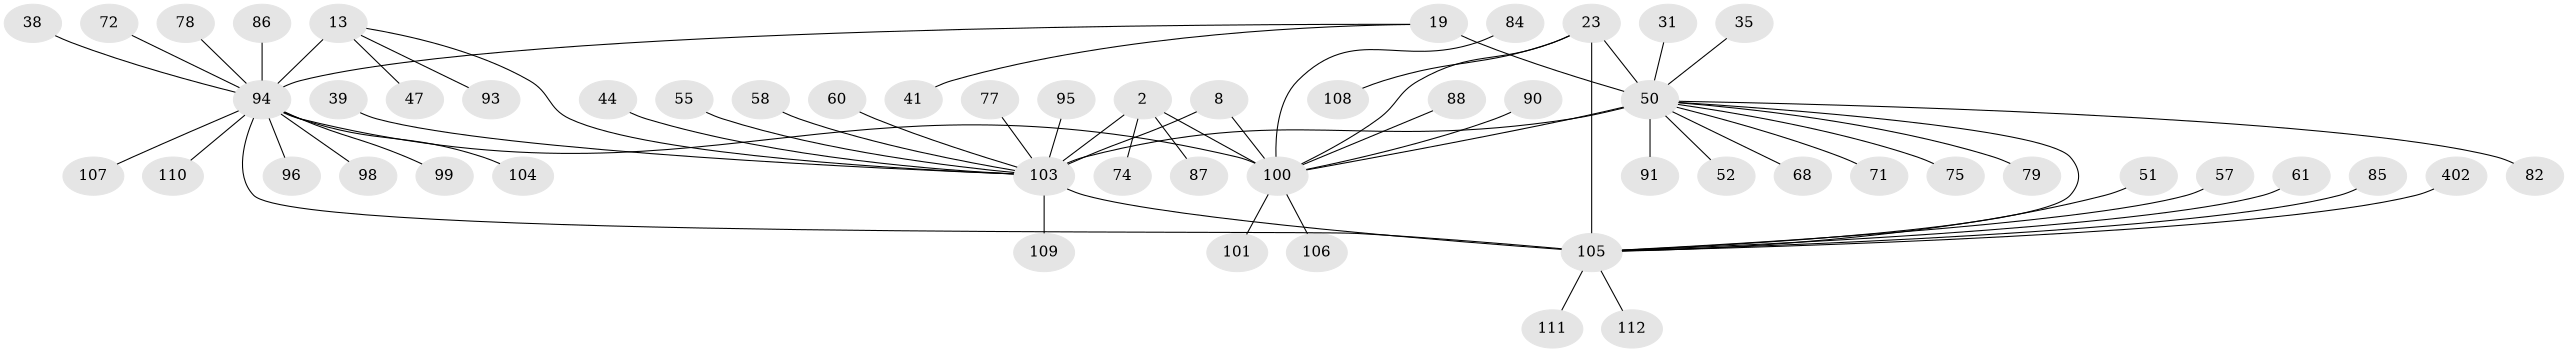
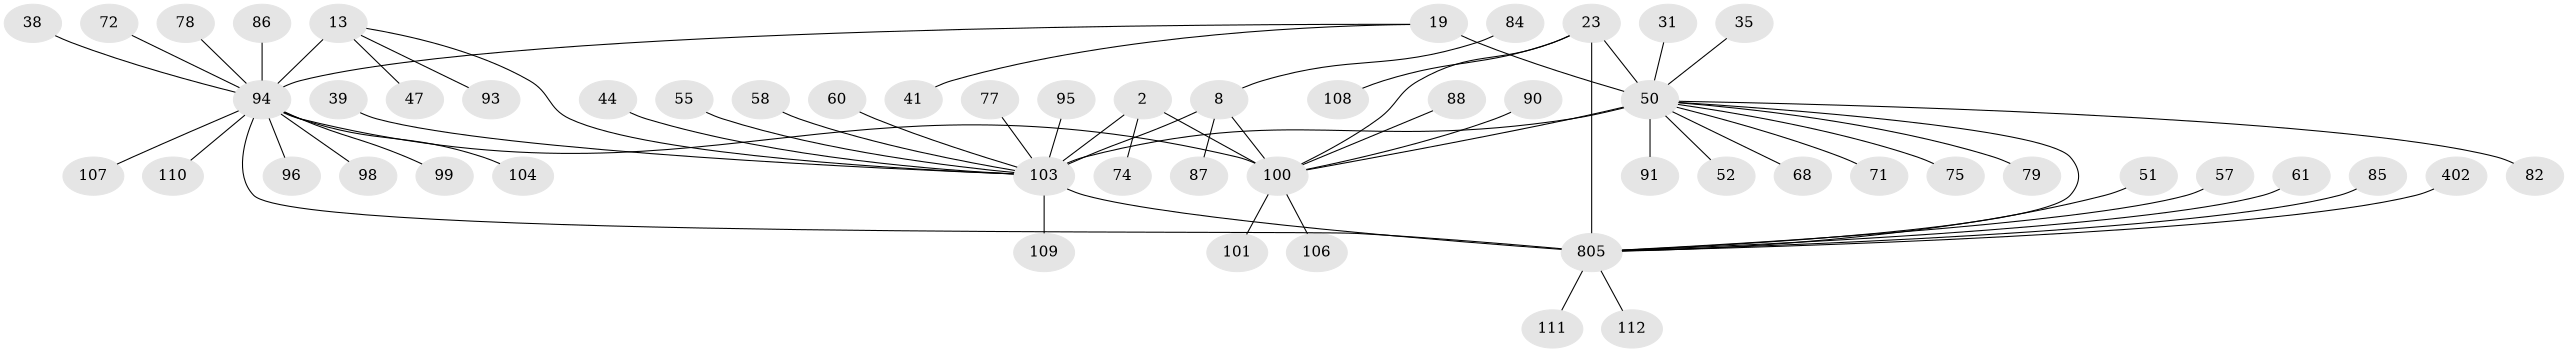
(1352, 52) -> (1368, 63)
(1167, 133) -> (1208, 144)
(1592, 253) -> (1592, 253)
